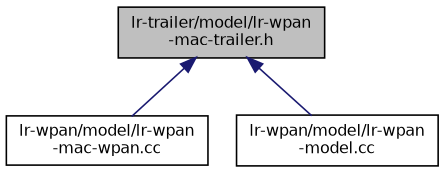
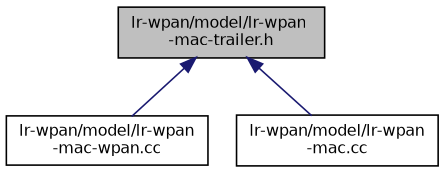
(221, 33) -> (221, 33)
(337, 140) -> (337, 140)
